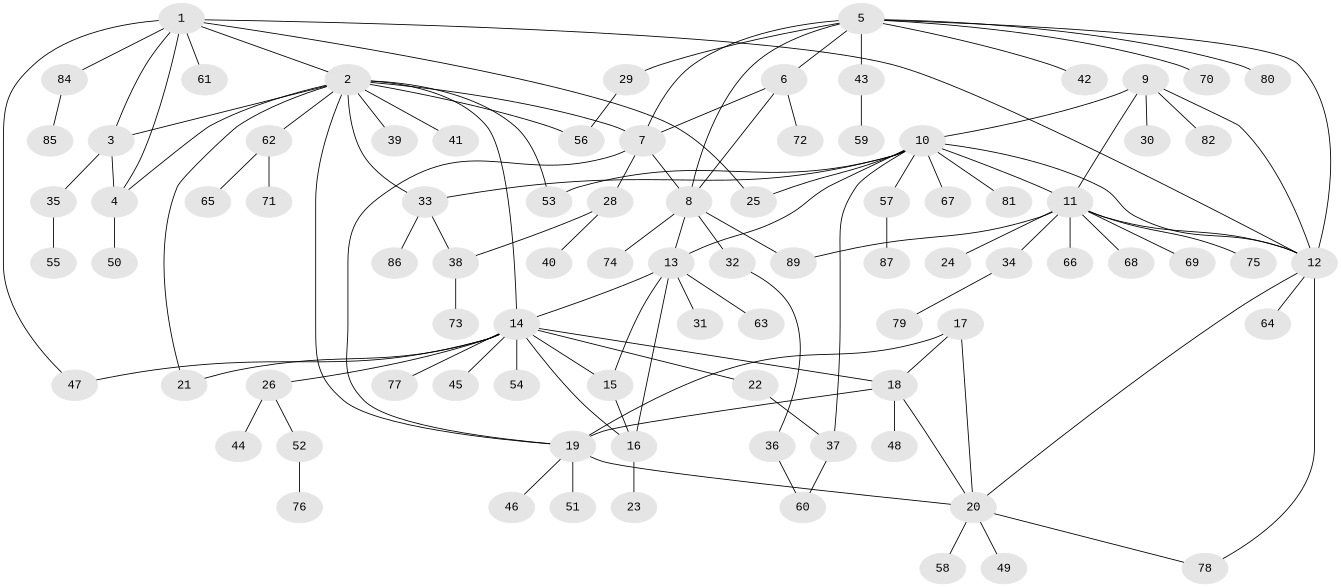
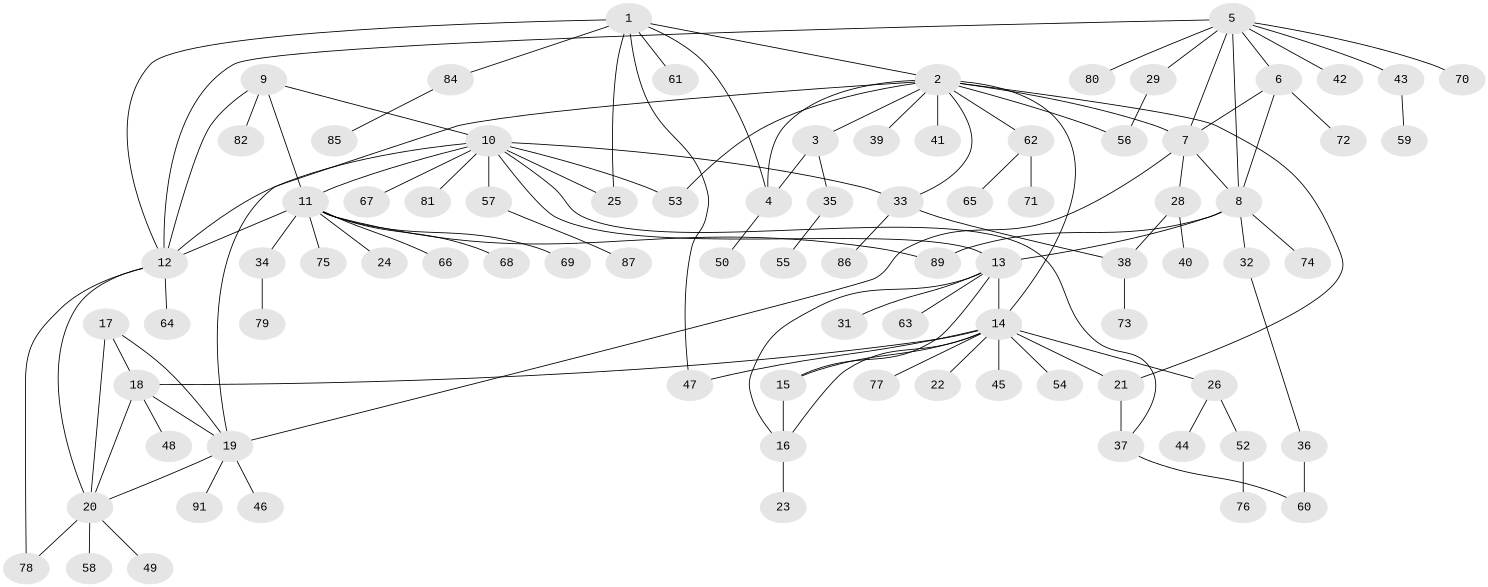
(139, 77) -> none
(1147, 141) -> none
(794, 416) -> (1121, 416)
(573, 507) -> (199, 507)
